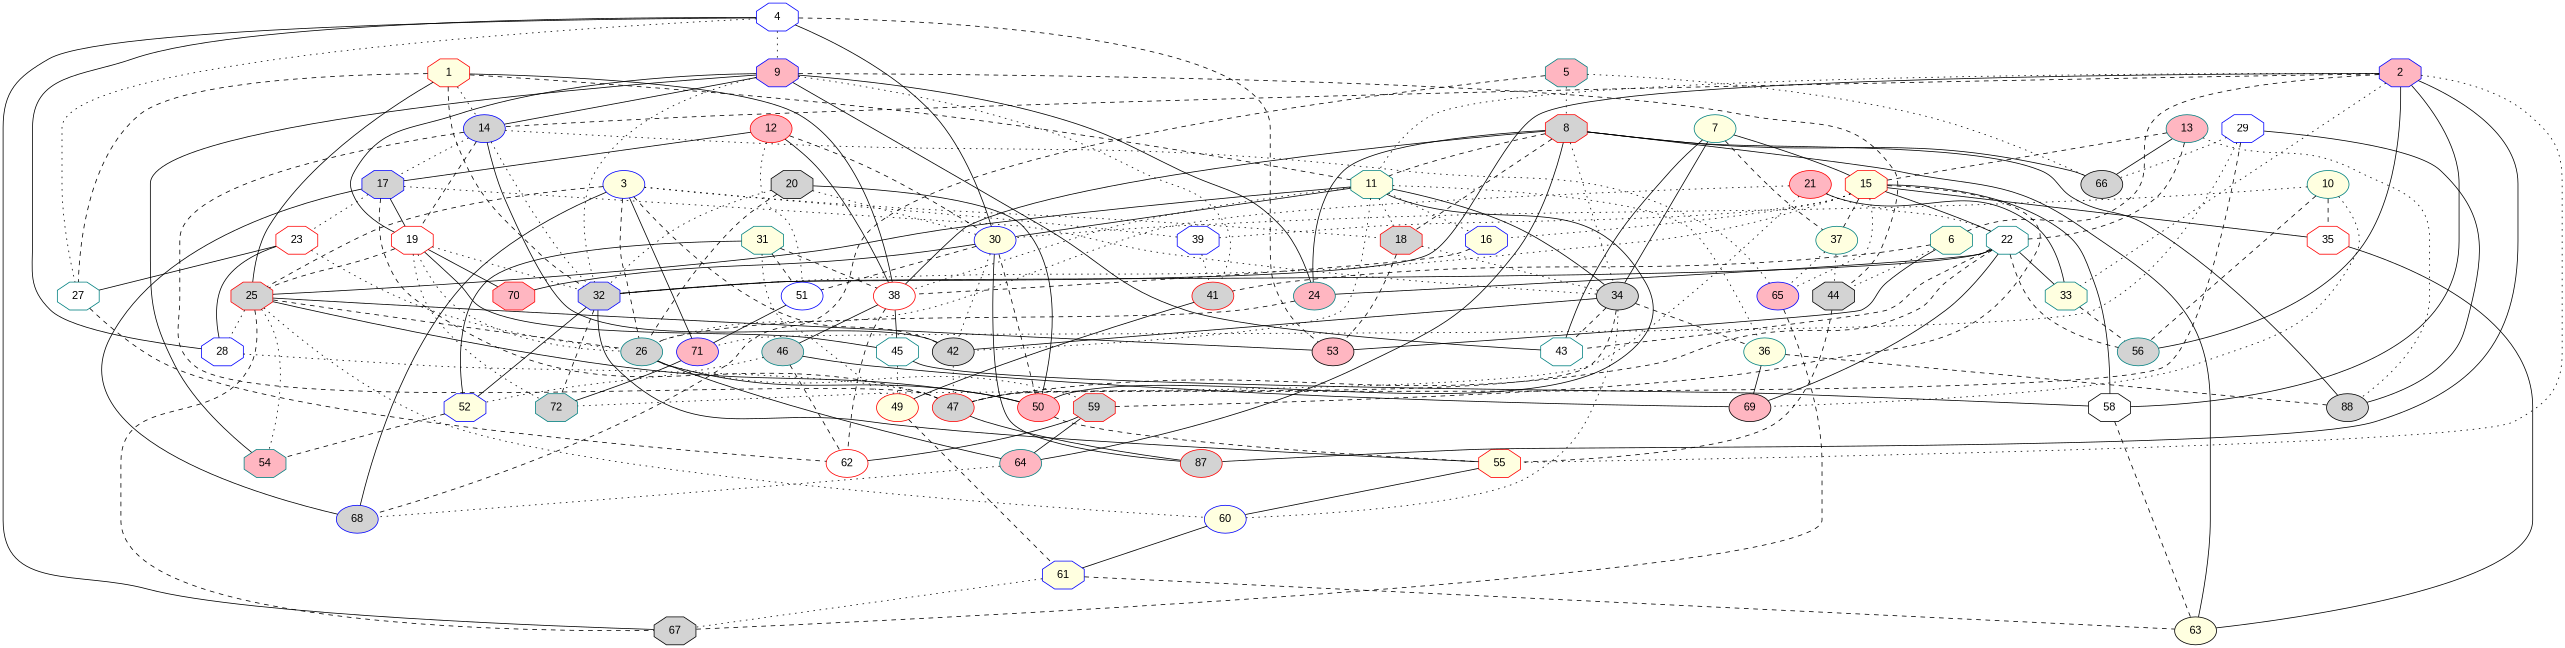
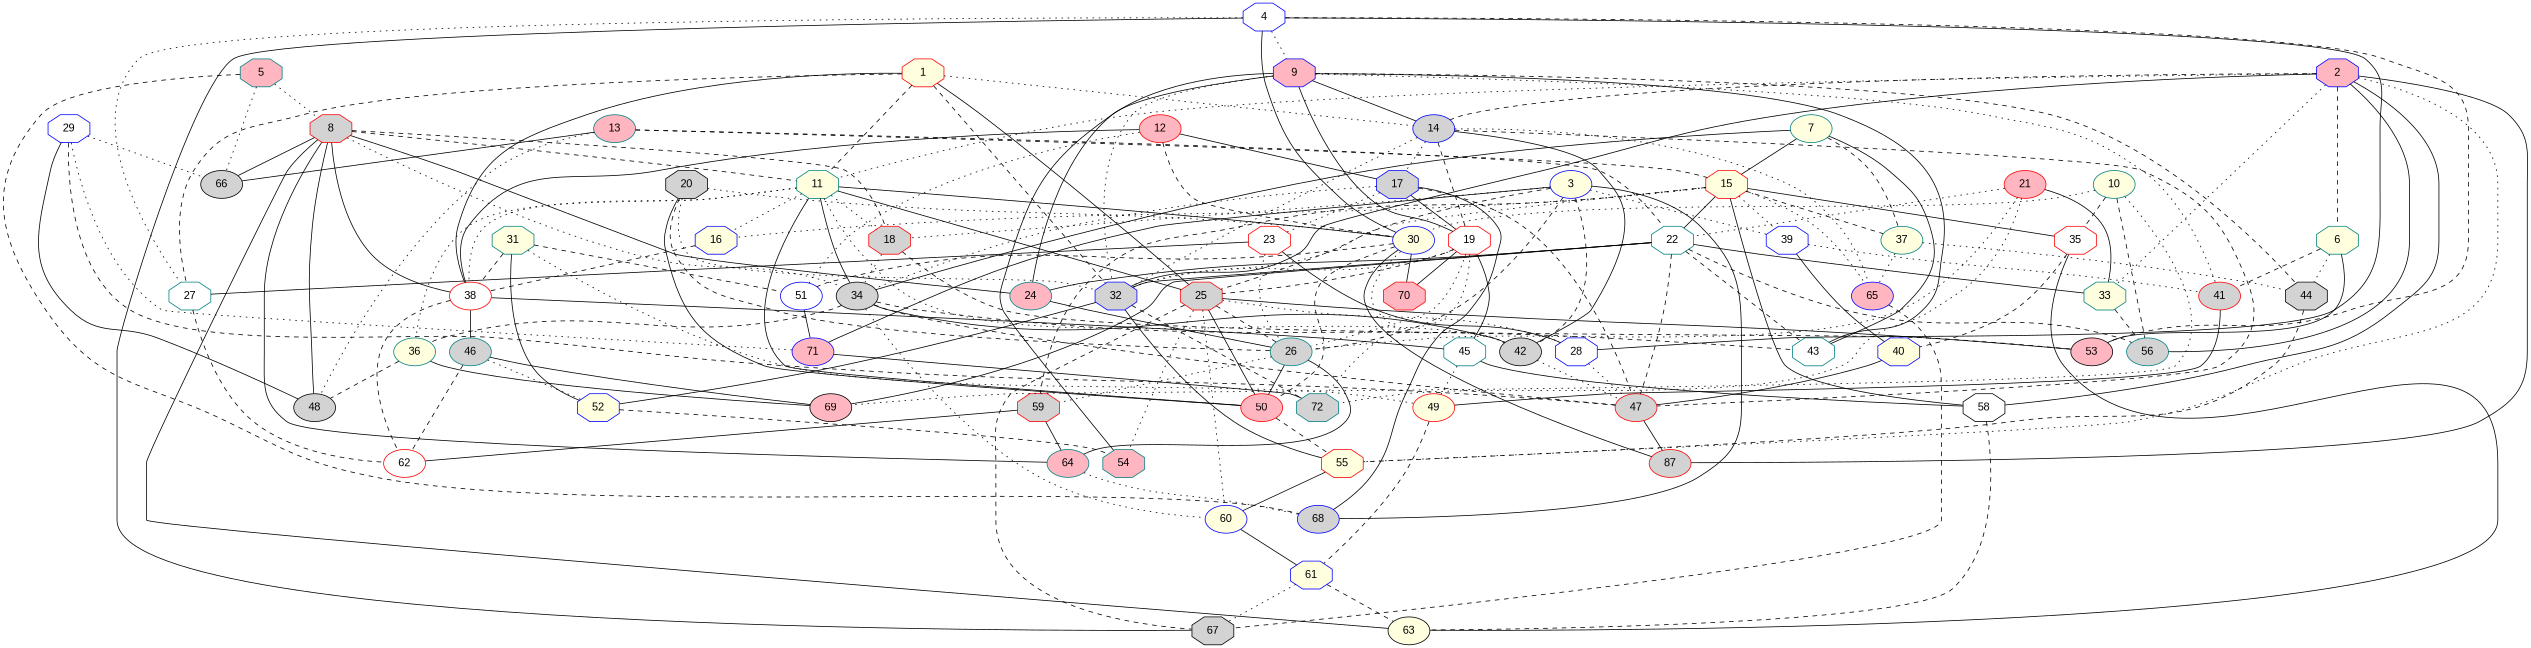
(975, 318) -> (1116, 316)
none -> (1899, 352)
(2347, 408) -> (315, 408)
